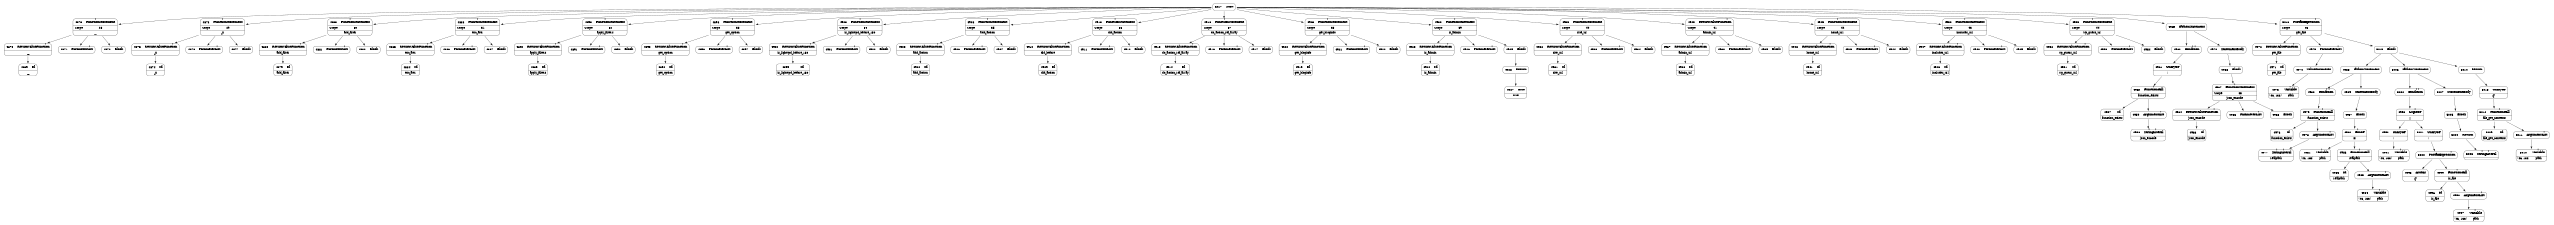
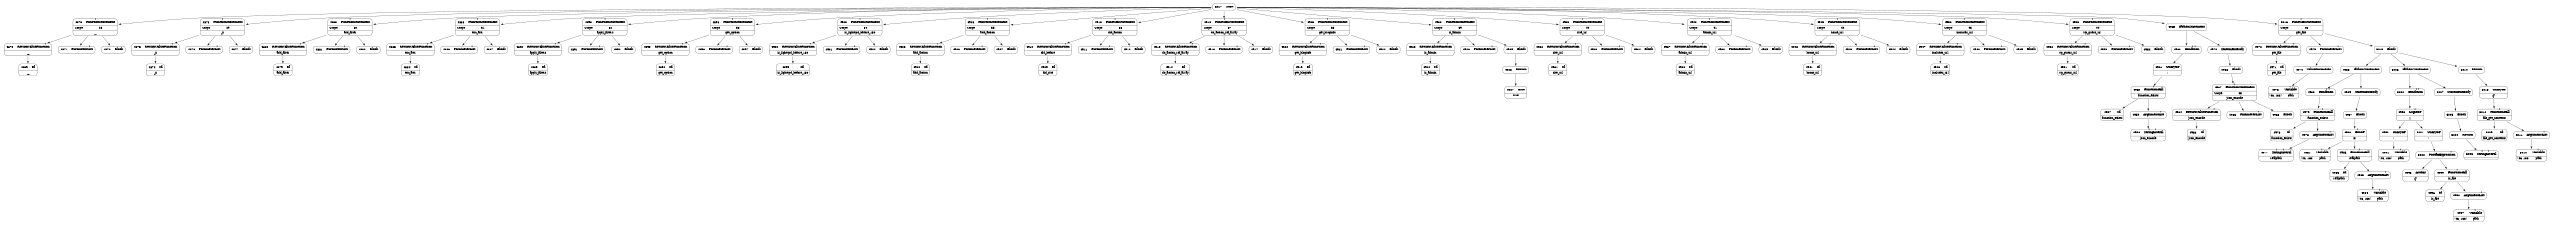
(1715, 22) -> (1715, 22)
(2306, 22) -> (2306, 22)
(1048, 73) -> (1048, 73)
